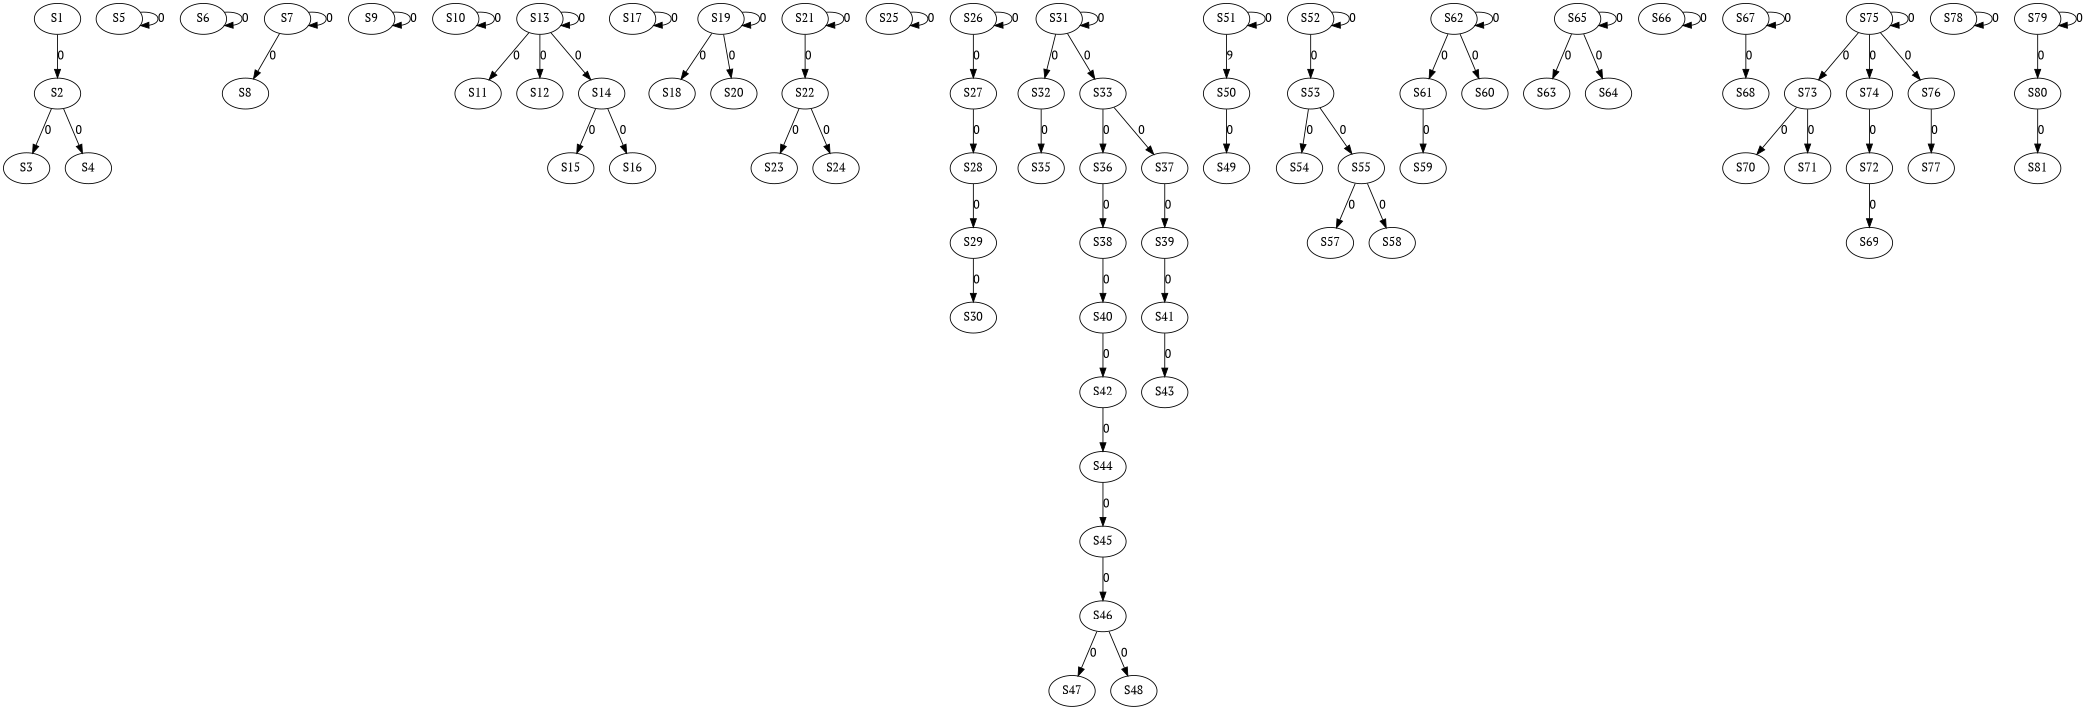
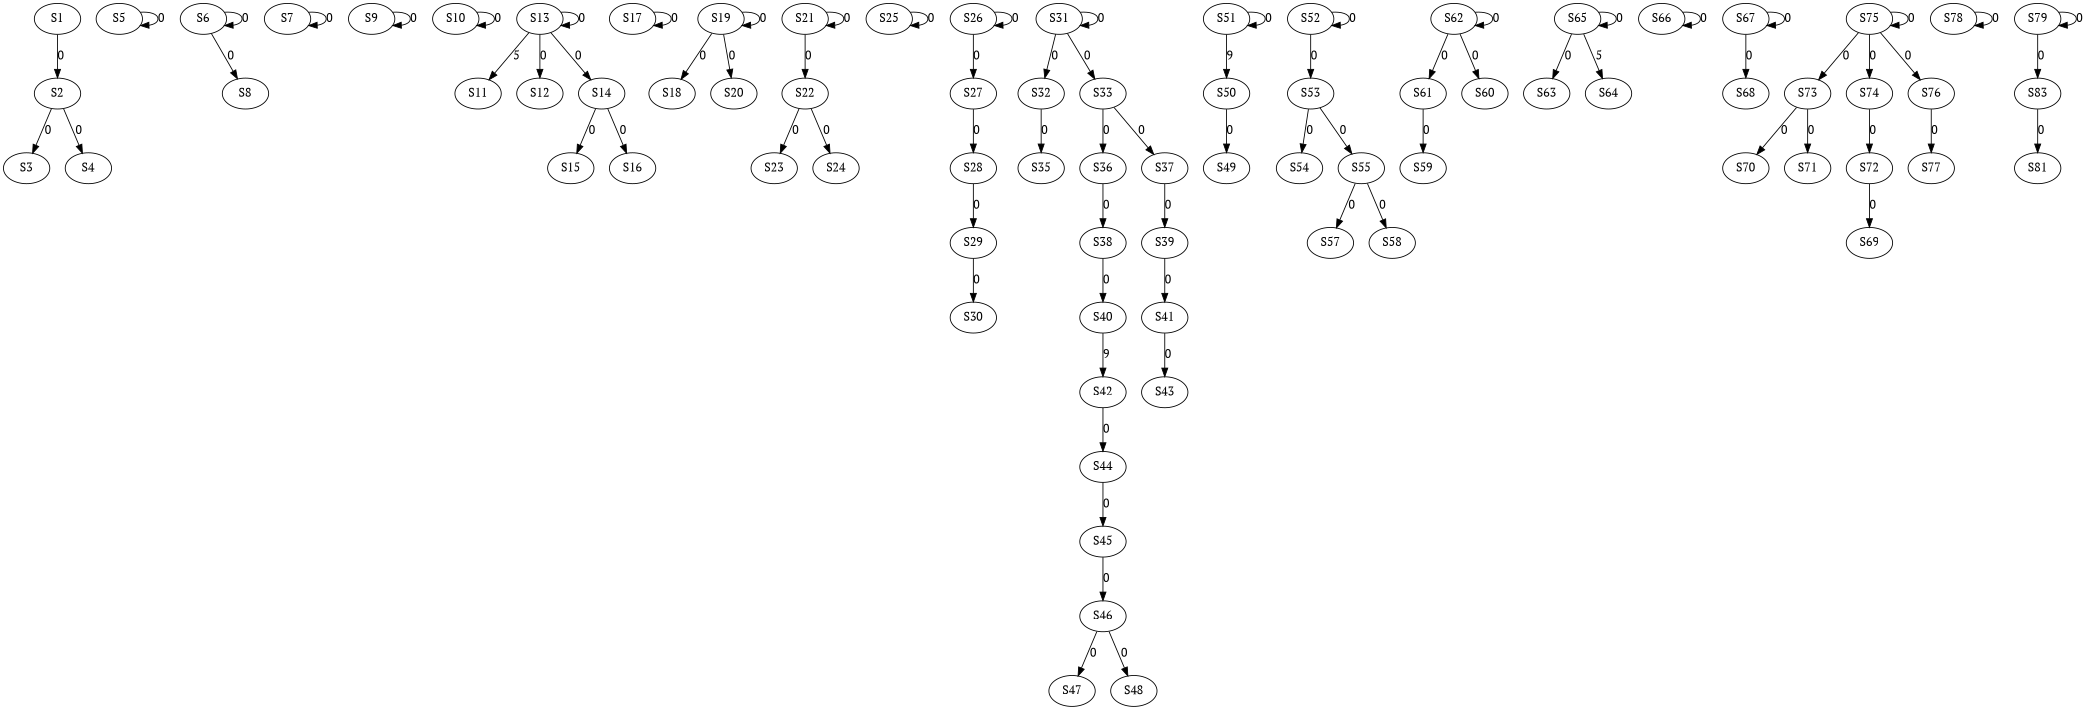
(269, 52) -> (222, 52)
(517, 56) -> (517, 56)
(1599, 56) -> (1599, 56)
(2038, 94) -> (2038, 94)
(1106, 355) -> (1106, 355)
